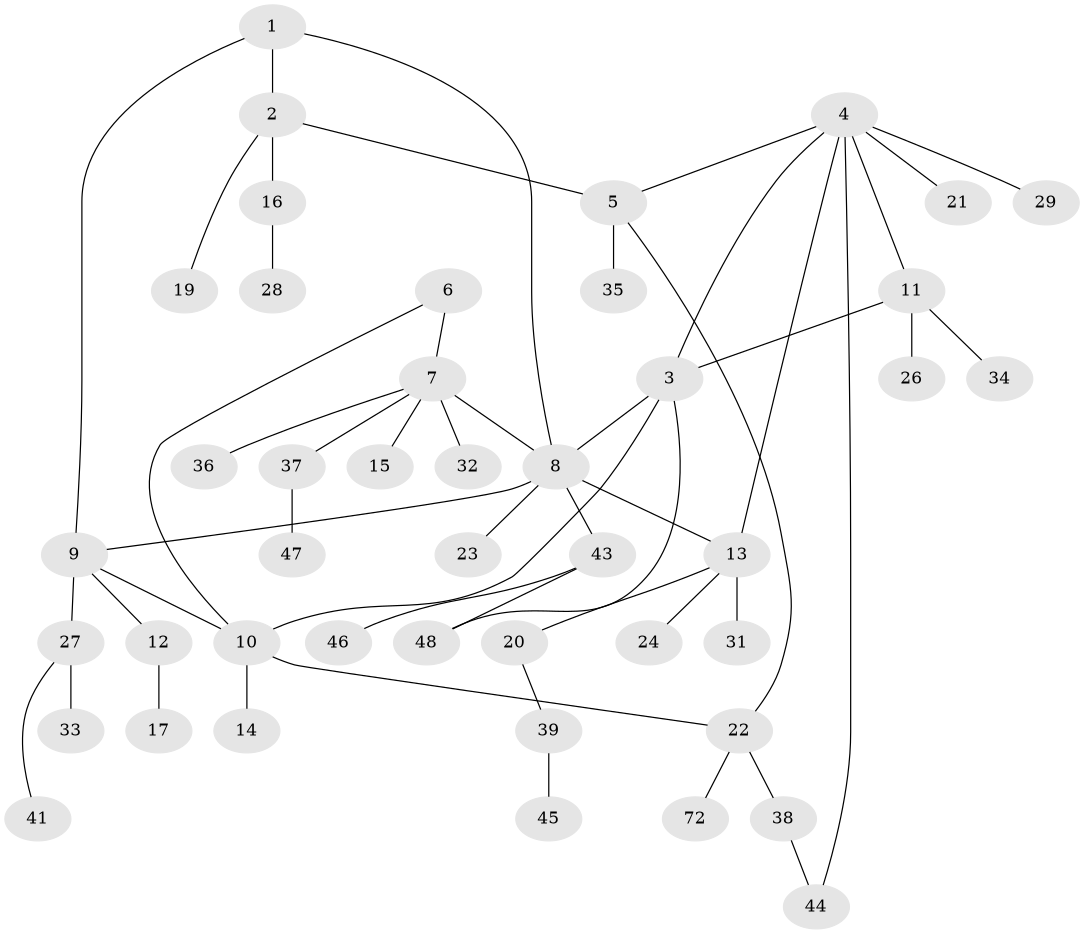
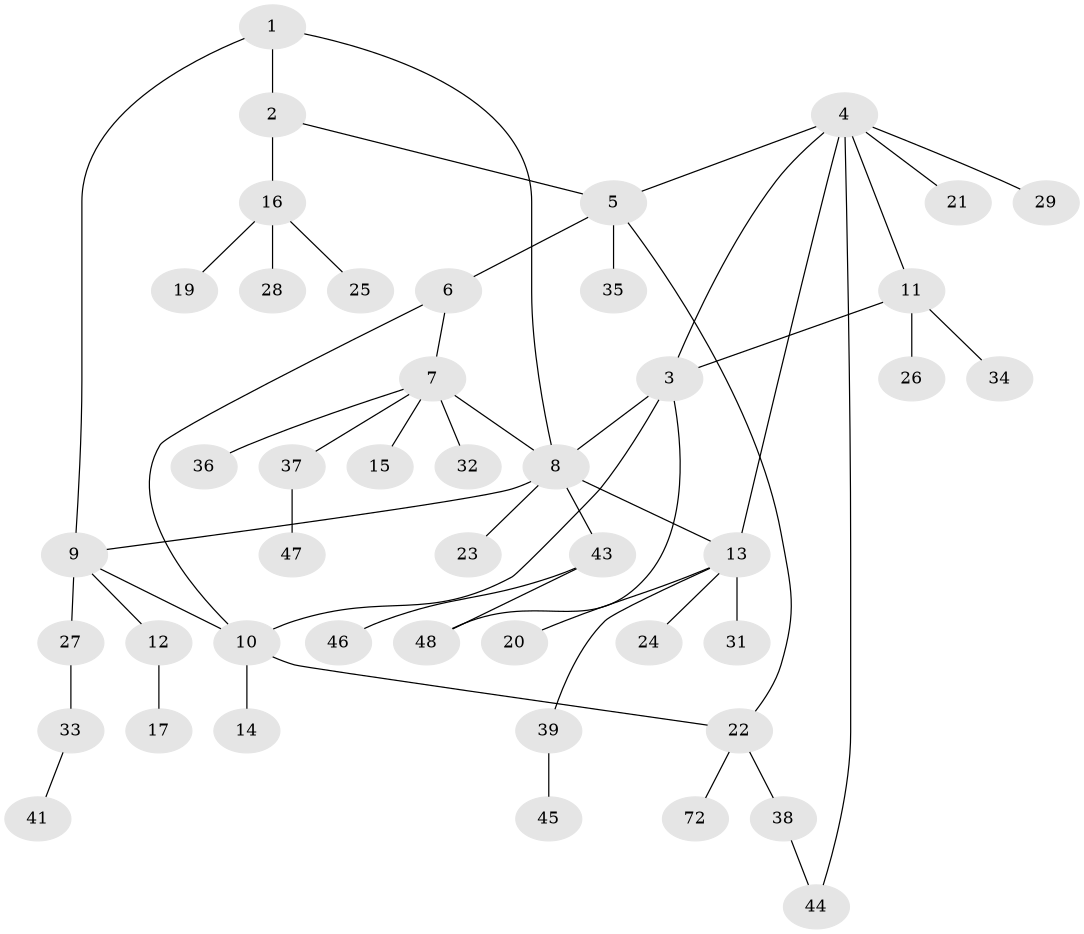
(219, 199) -> (229, 247)
none -> (540, 243)
none -> (361, 291)
(532, 687) -> (611, 617)
(24, 726) -> (54, 775)
